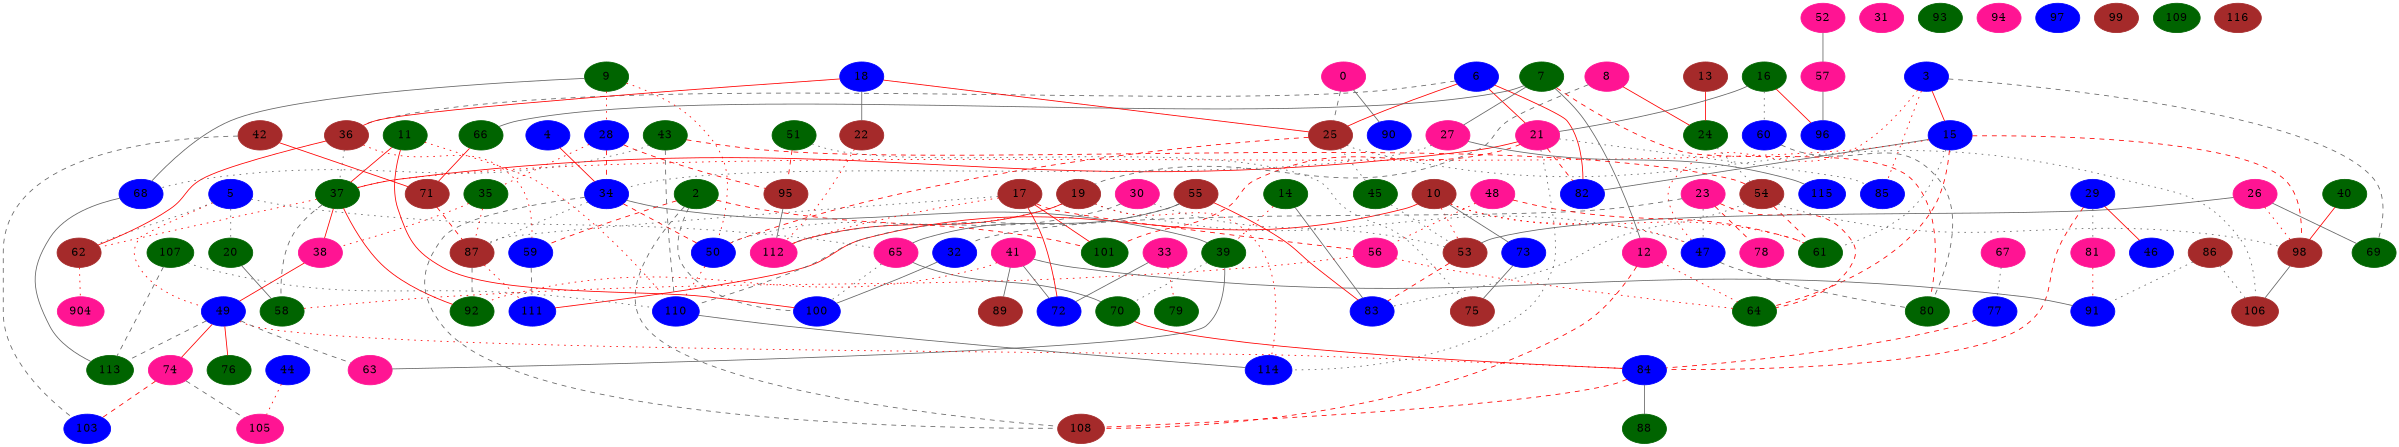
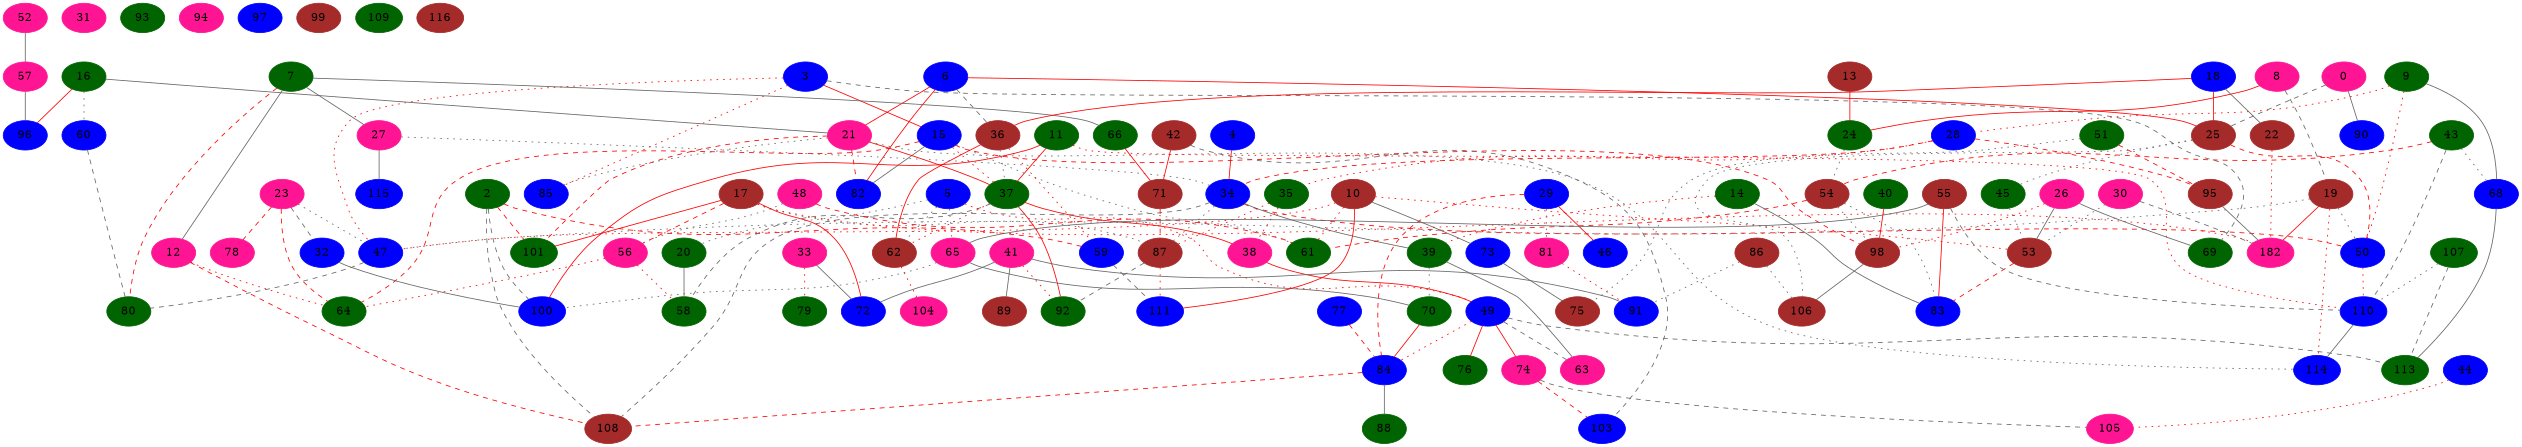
(1420, 230) -> (720, 222)
(774, 253) -> (2271, 253)
(2003, 253) -> none
(81, 311) -> (924, 311)
